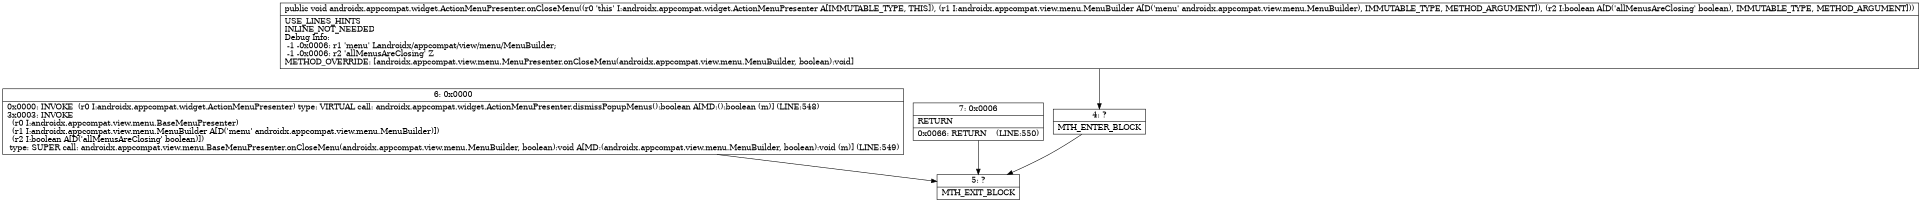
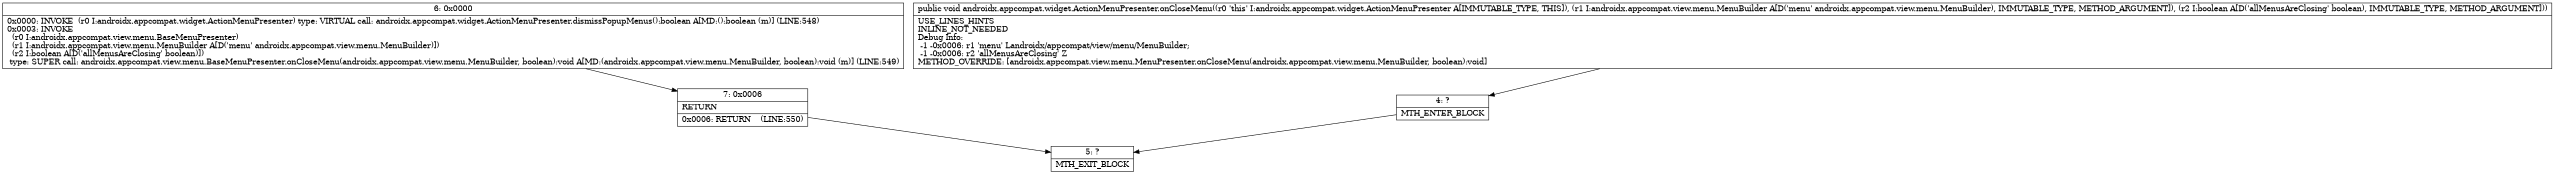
(43, 115) -> (43, 30)
(978, 134) -> (743, 120)
(824, 168) -> (629, 79)
